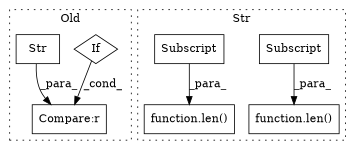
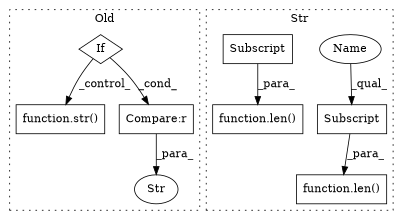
(38, 49) -> (156, 189)
none -> (350, 49)
(38, 82) -> (156, 150)
none -> (60, 119)
